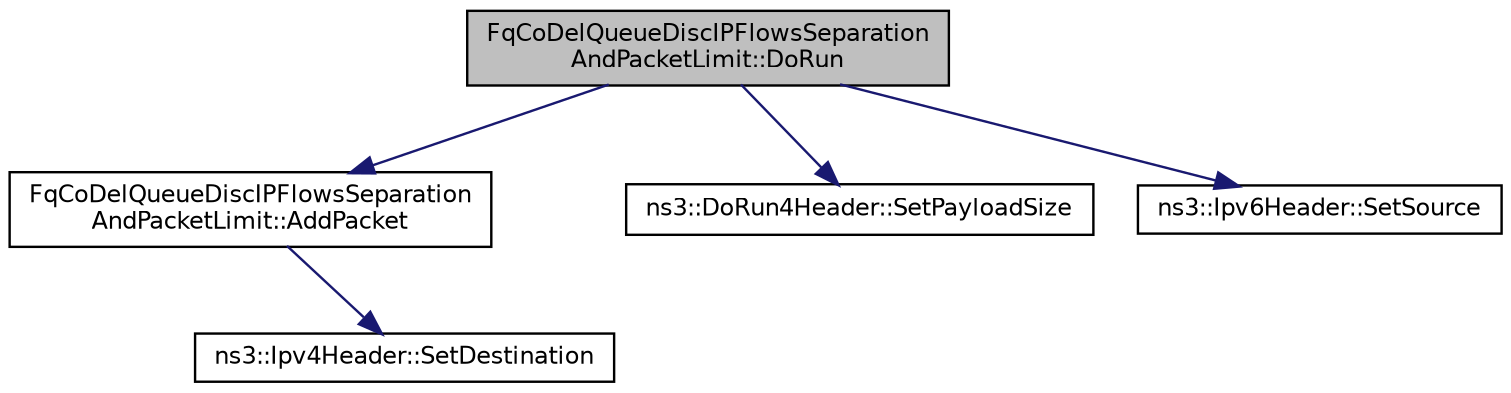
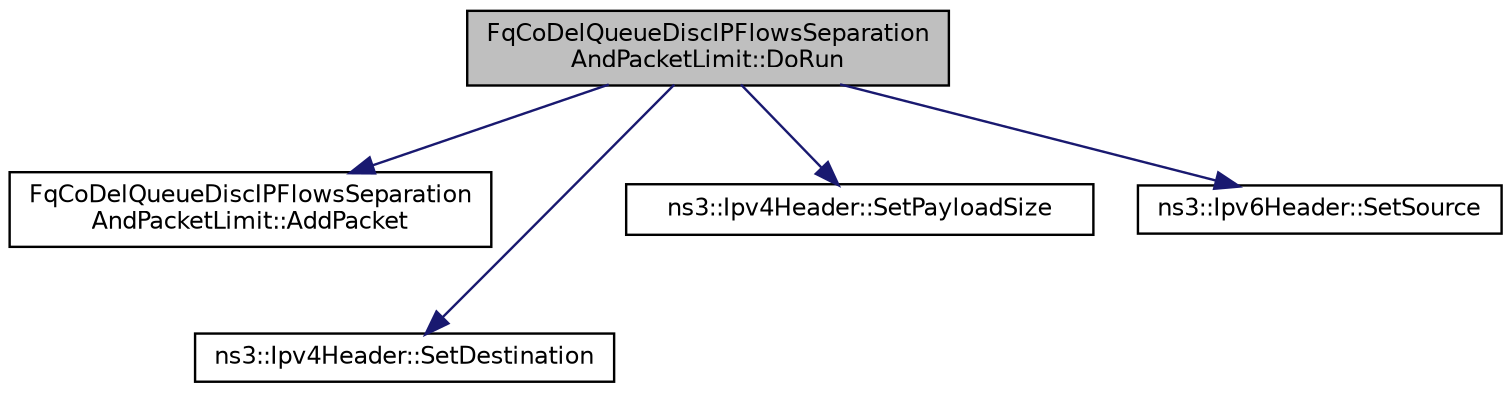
(860, 210) -> (860, 210)
(325, 282) -> (559, 201)
